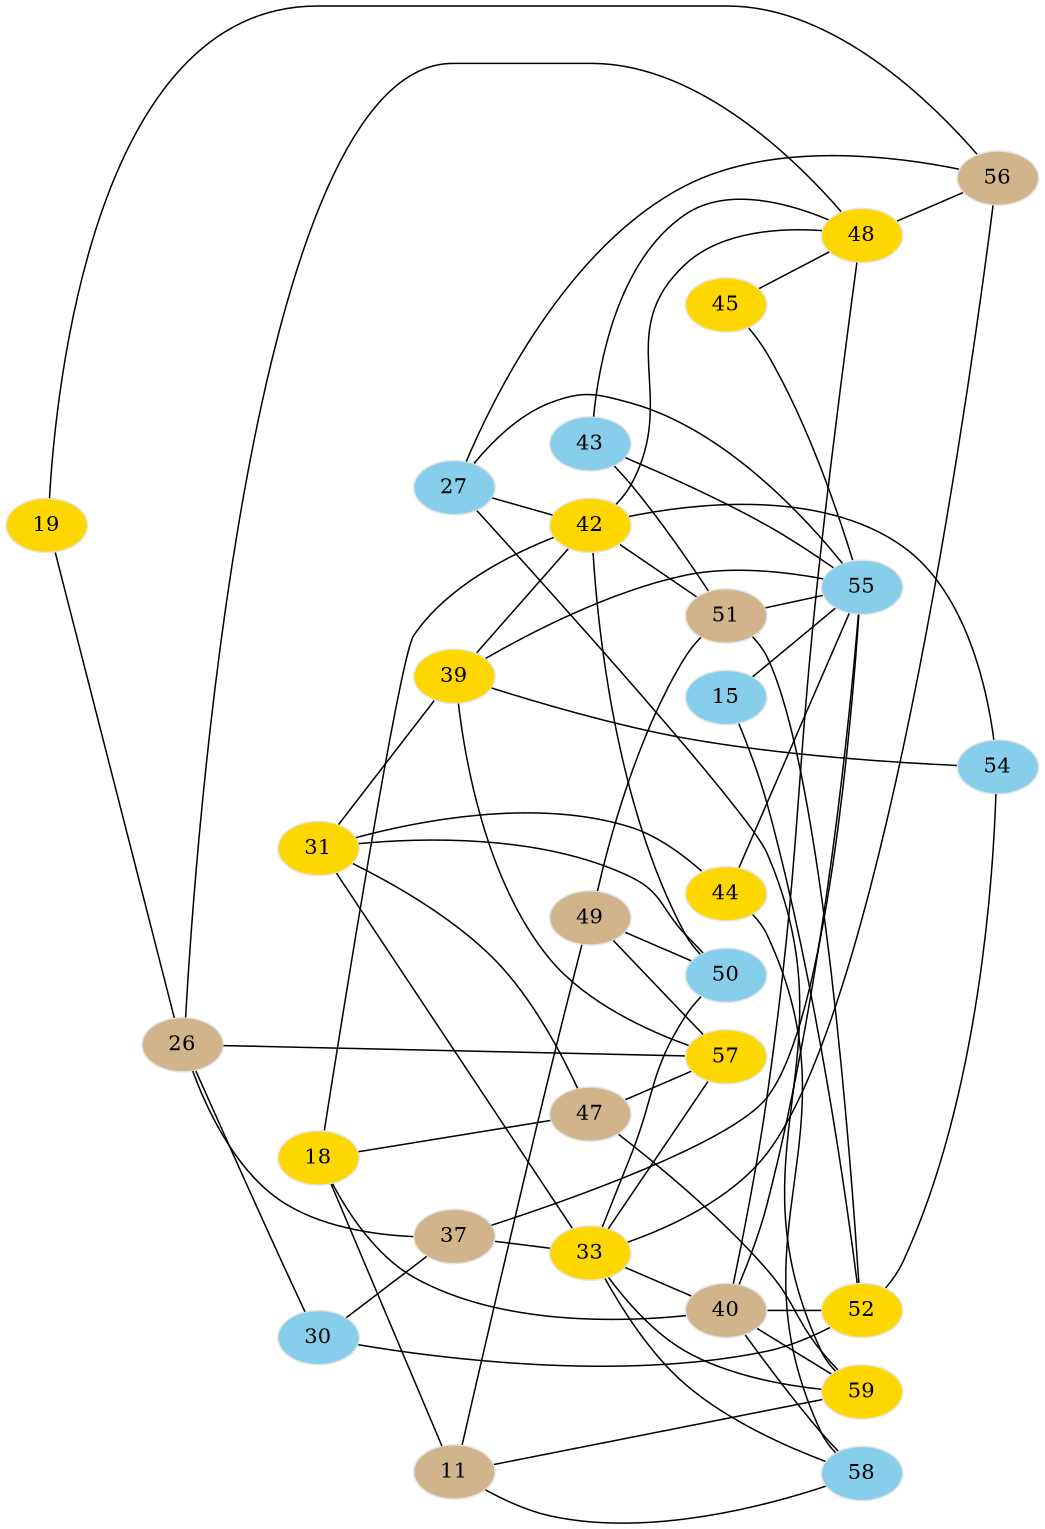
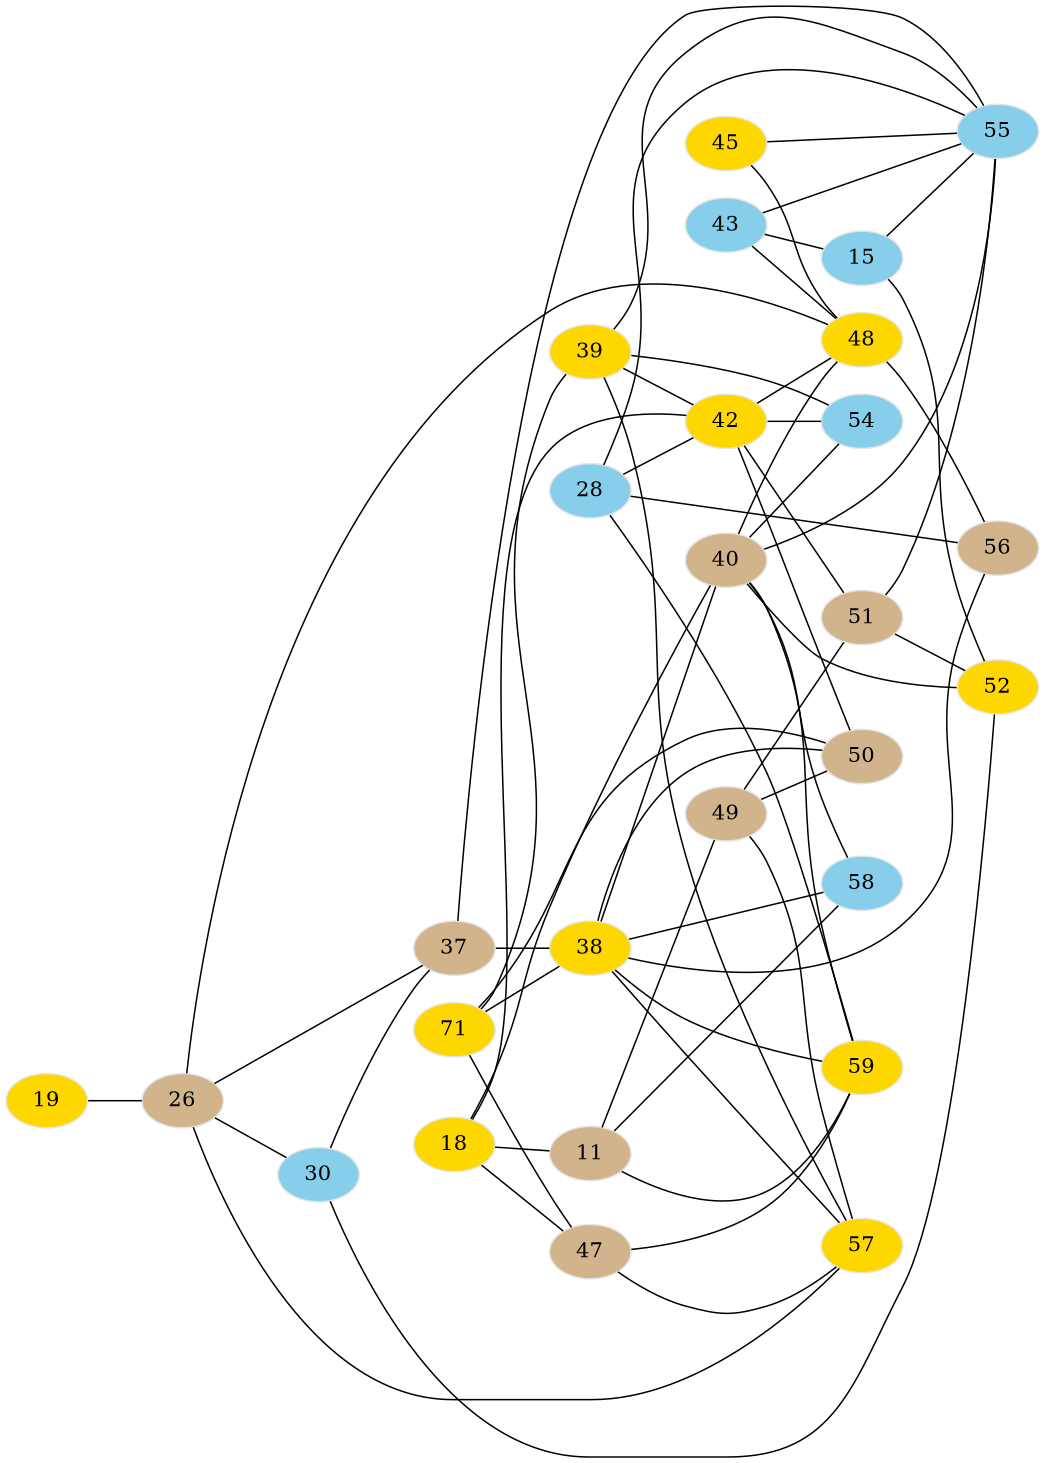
(367, 6) -> none
(454, 488) -> (590, 491)
(664, 527) -> (782, 239)
(319, 849) -> (454, 1030)
(726, 894) -> none
(726, 975) -> (862, 756)
(968, 1048) -> (794, 491)
(590, 1253) -> (590, 948)
